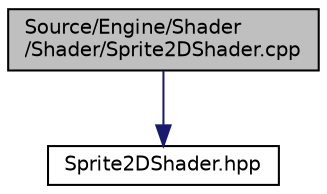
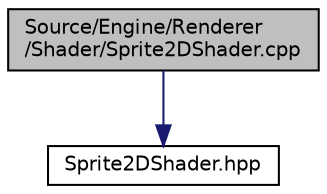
(163, 40) -> (163, 40)
